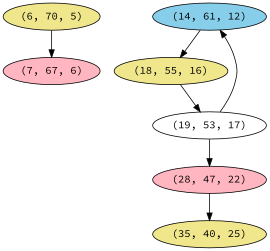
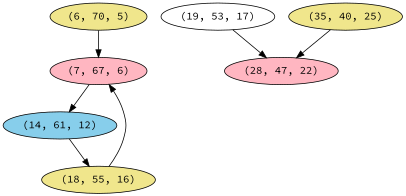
(237, 75) -> (81, 95)
(188, 95) -> (126, 129)
(210, 203) -> (316, 41)
